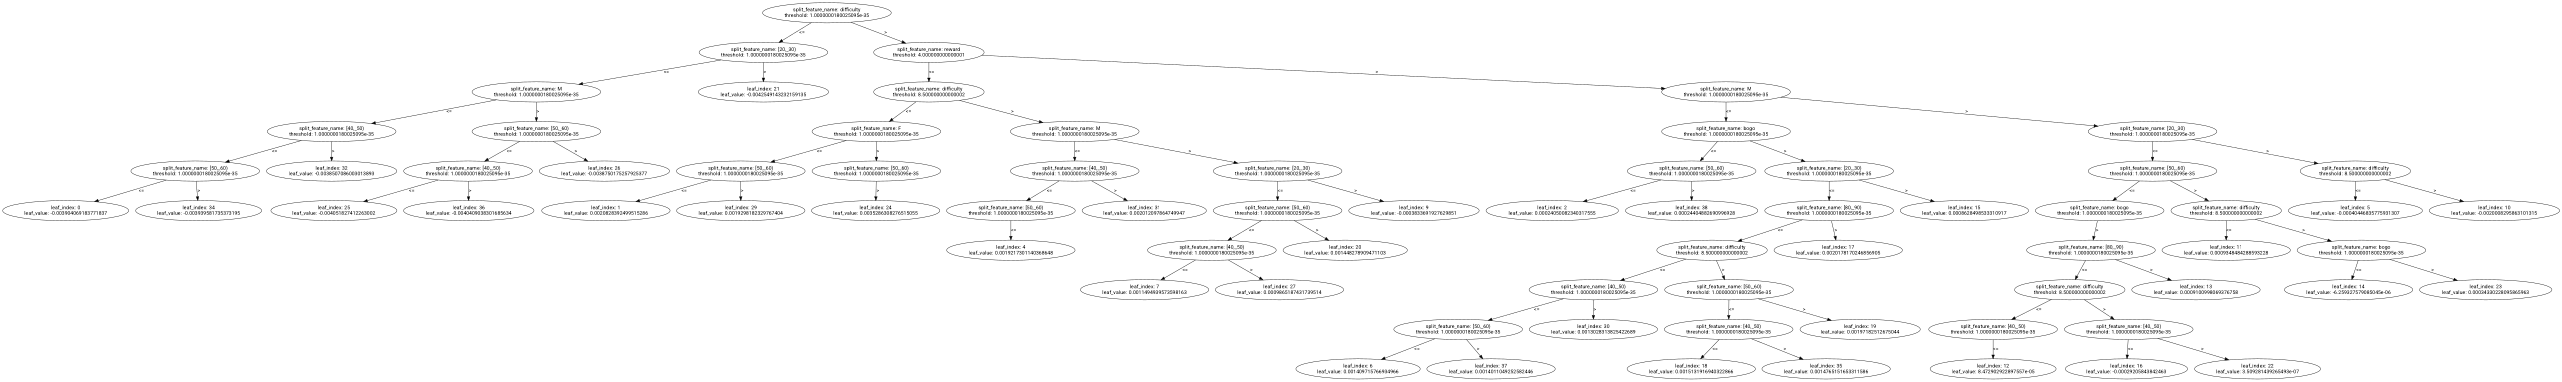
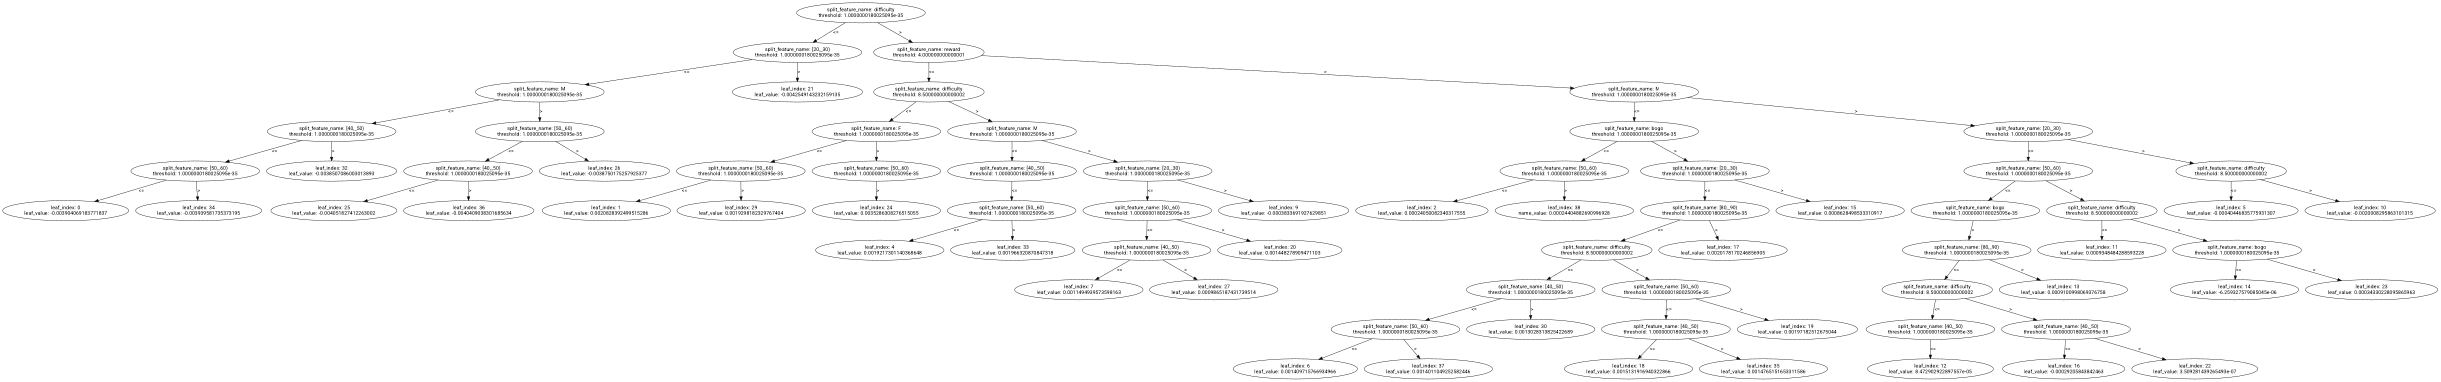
(1144, 211) -> none
(1692, 211) -> (1564, 211)
none -> (1013, 250)
